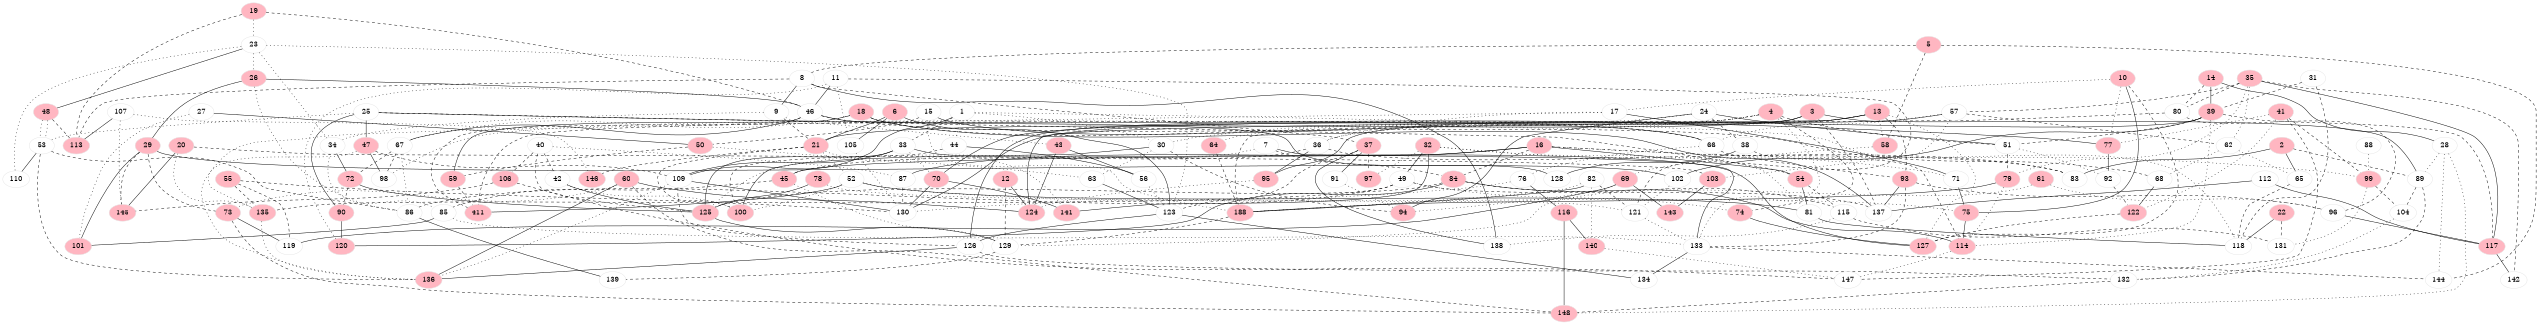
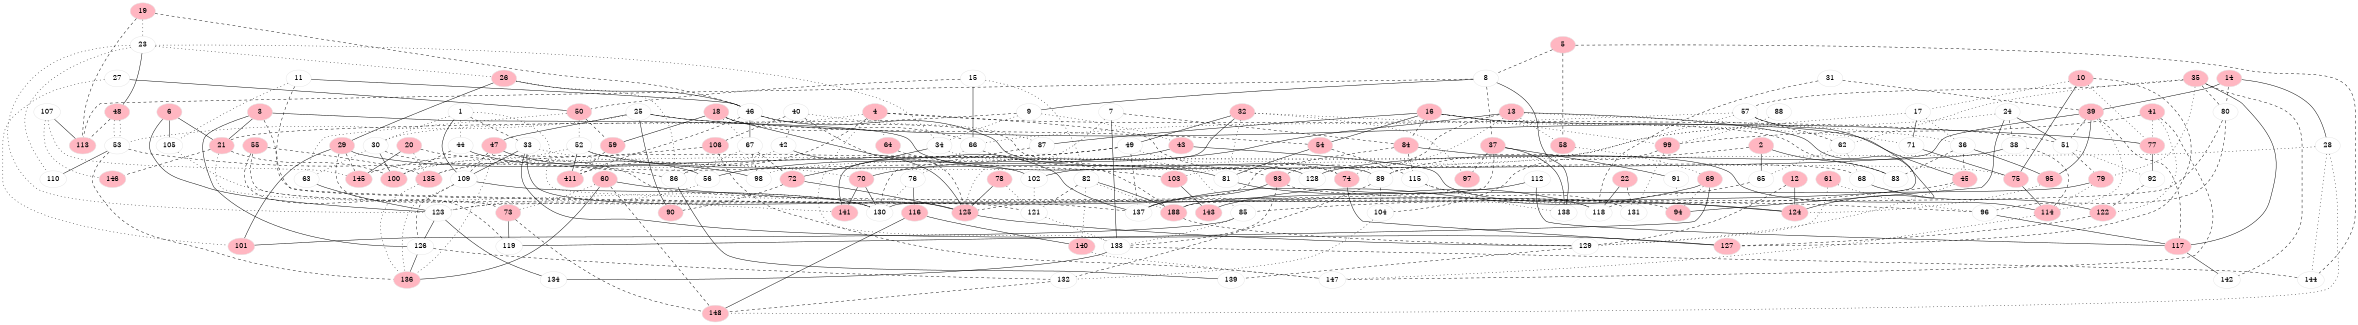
(834, 162) -> (579, 129)
(1969, 165) -> (1437, 154)
(1116, 177) -> (1048, 106)
(341, 246) -> none
